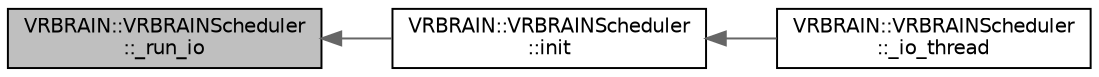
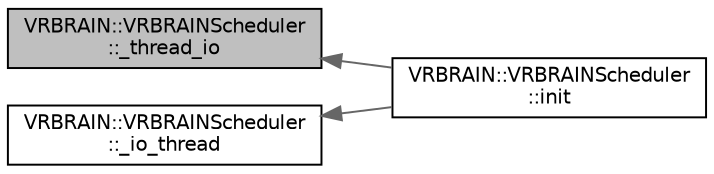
(165, 38) -> (165, 38)
(751, 38) -> (367, 110)
